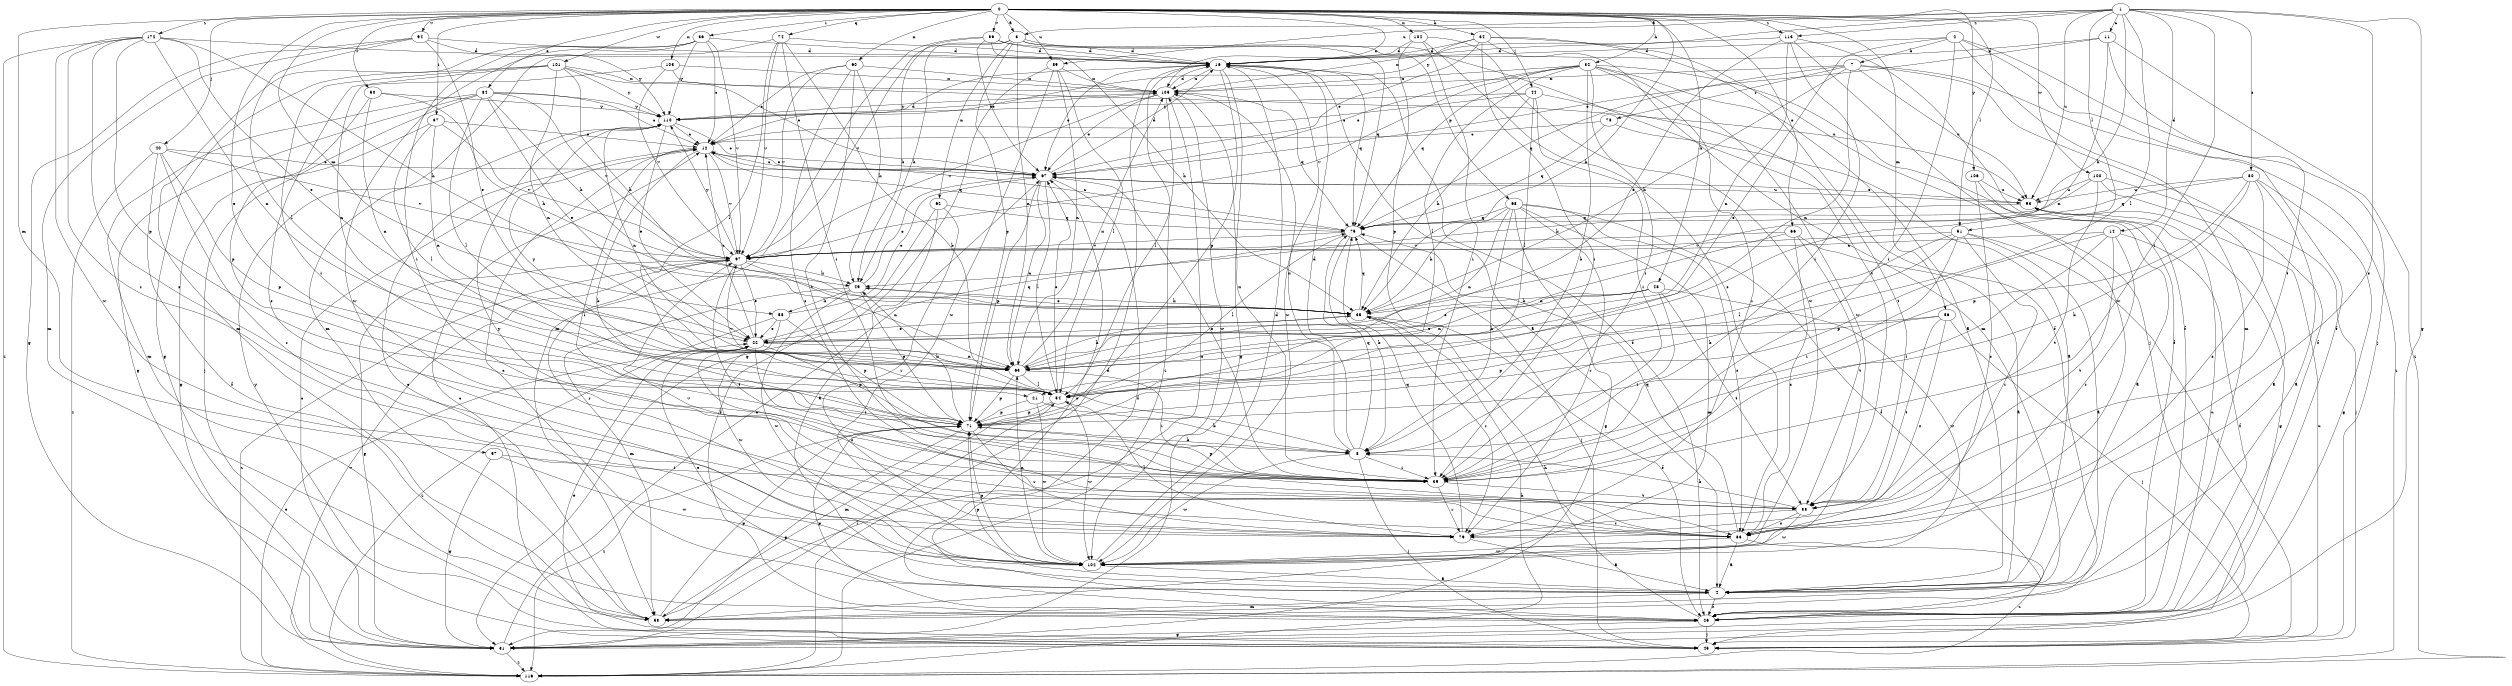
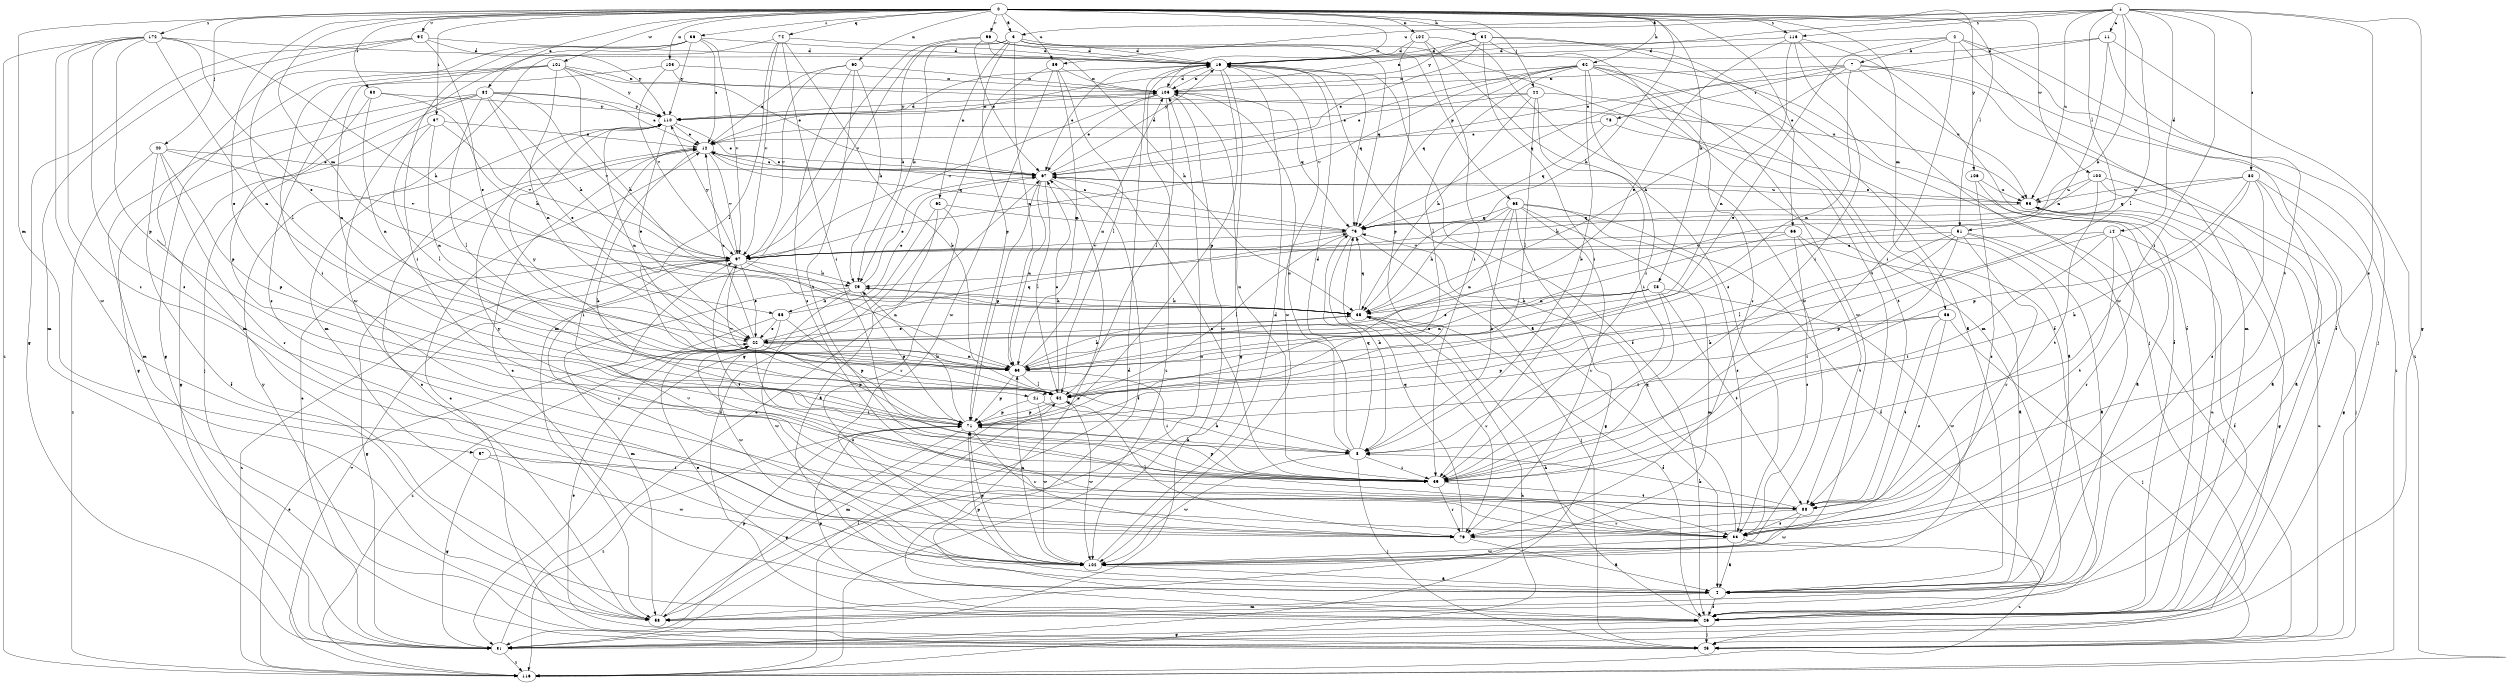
(1059, 301) -> (1059, 301)
(1058, 398) -> (1059, 398)
